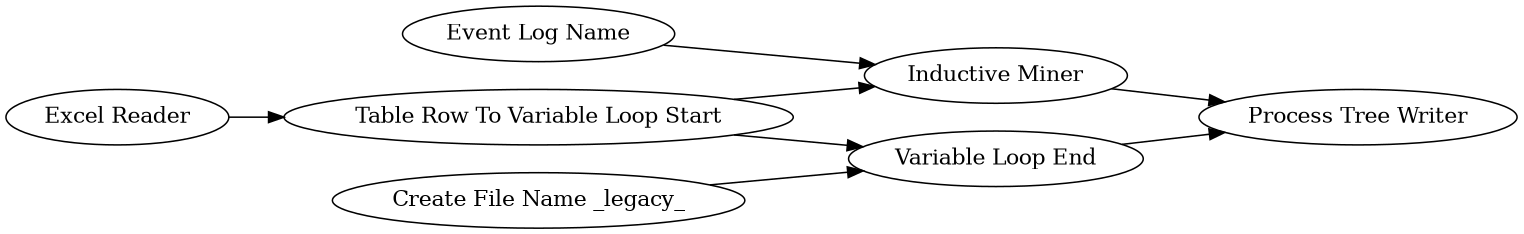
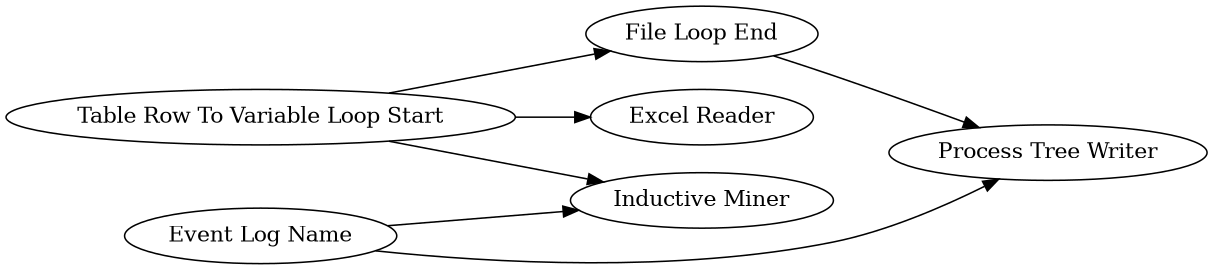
(1160, 94) -> (686, 260)
(249, 117) -> (545, 117)
(996, 159) -> (702, 34)
(539, 200) -> none
